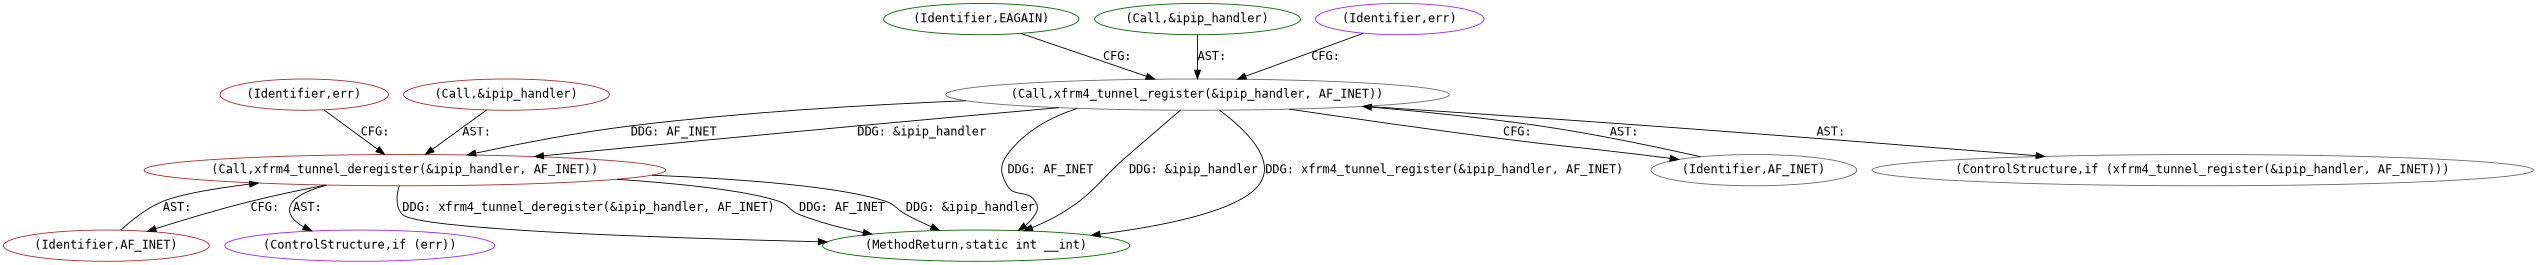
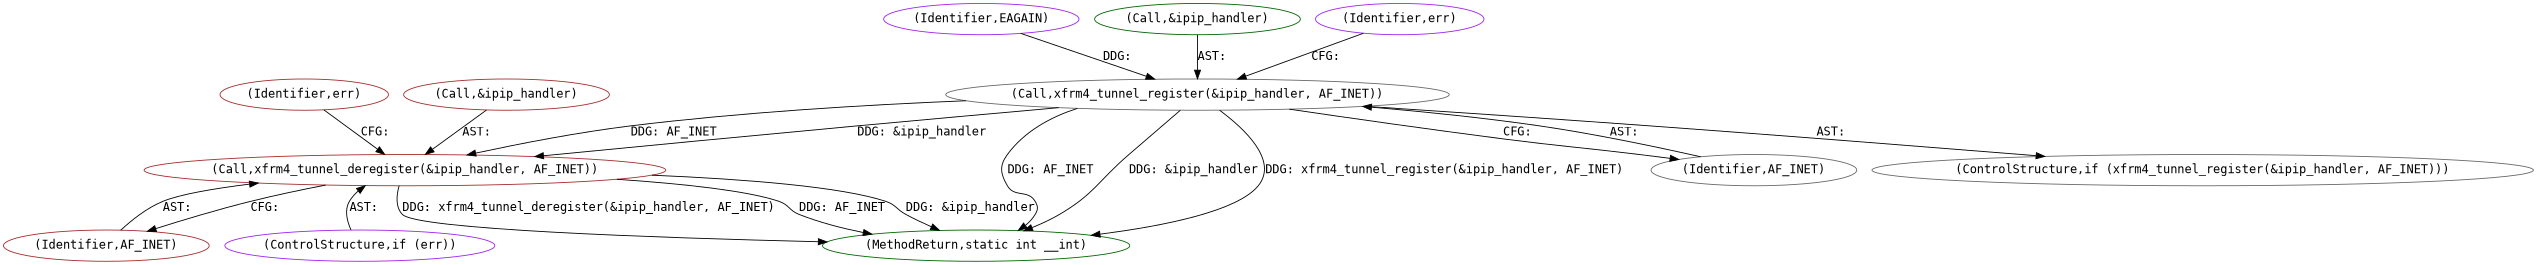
(981, 19) -> (981, 19)
(1121, 57) -> (1121, 57)
(295, 199) -> (347, 209)
